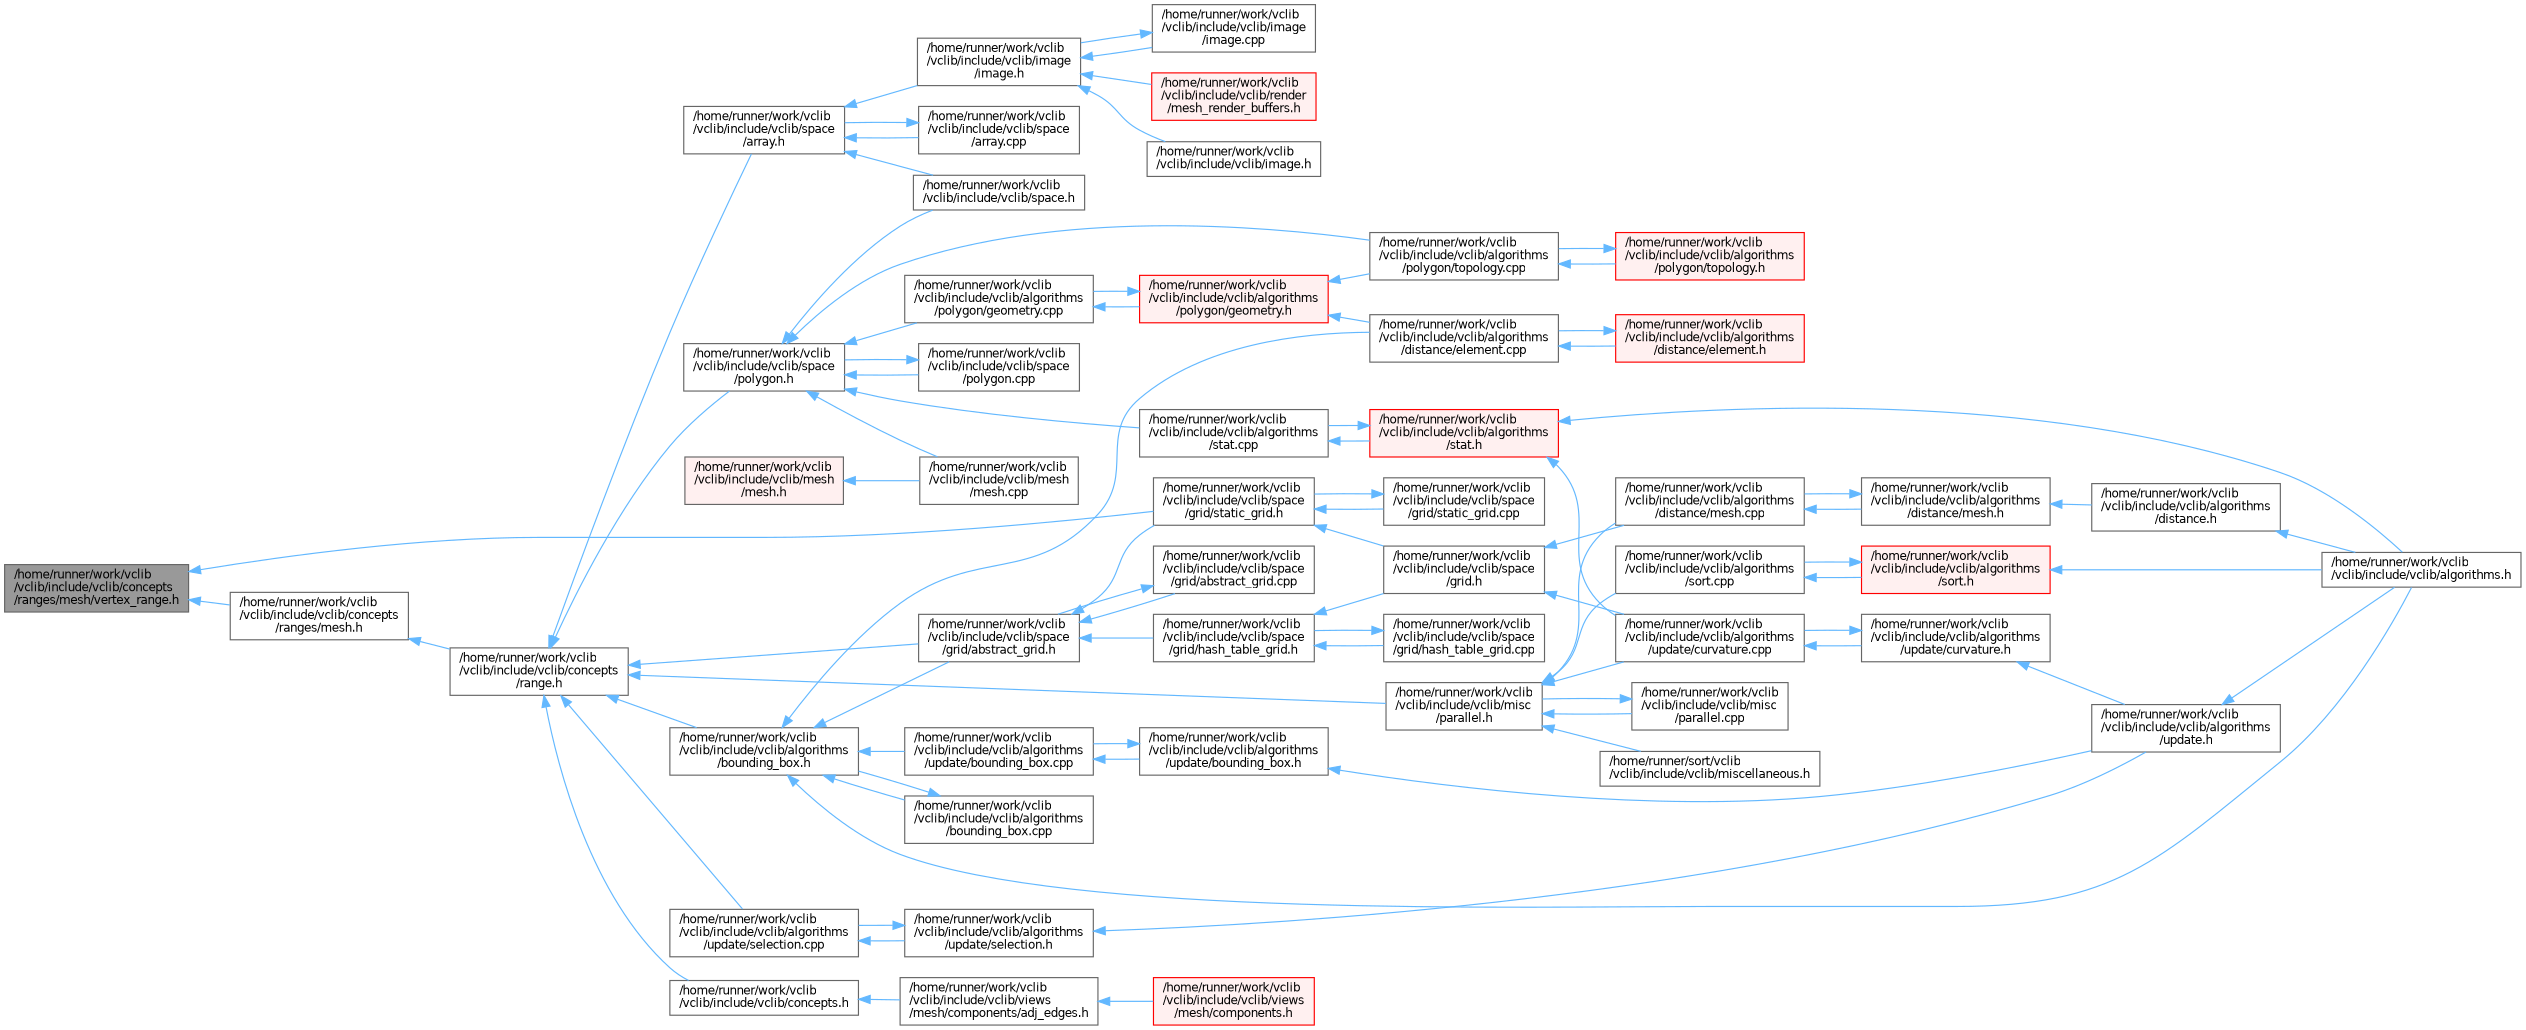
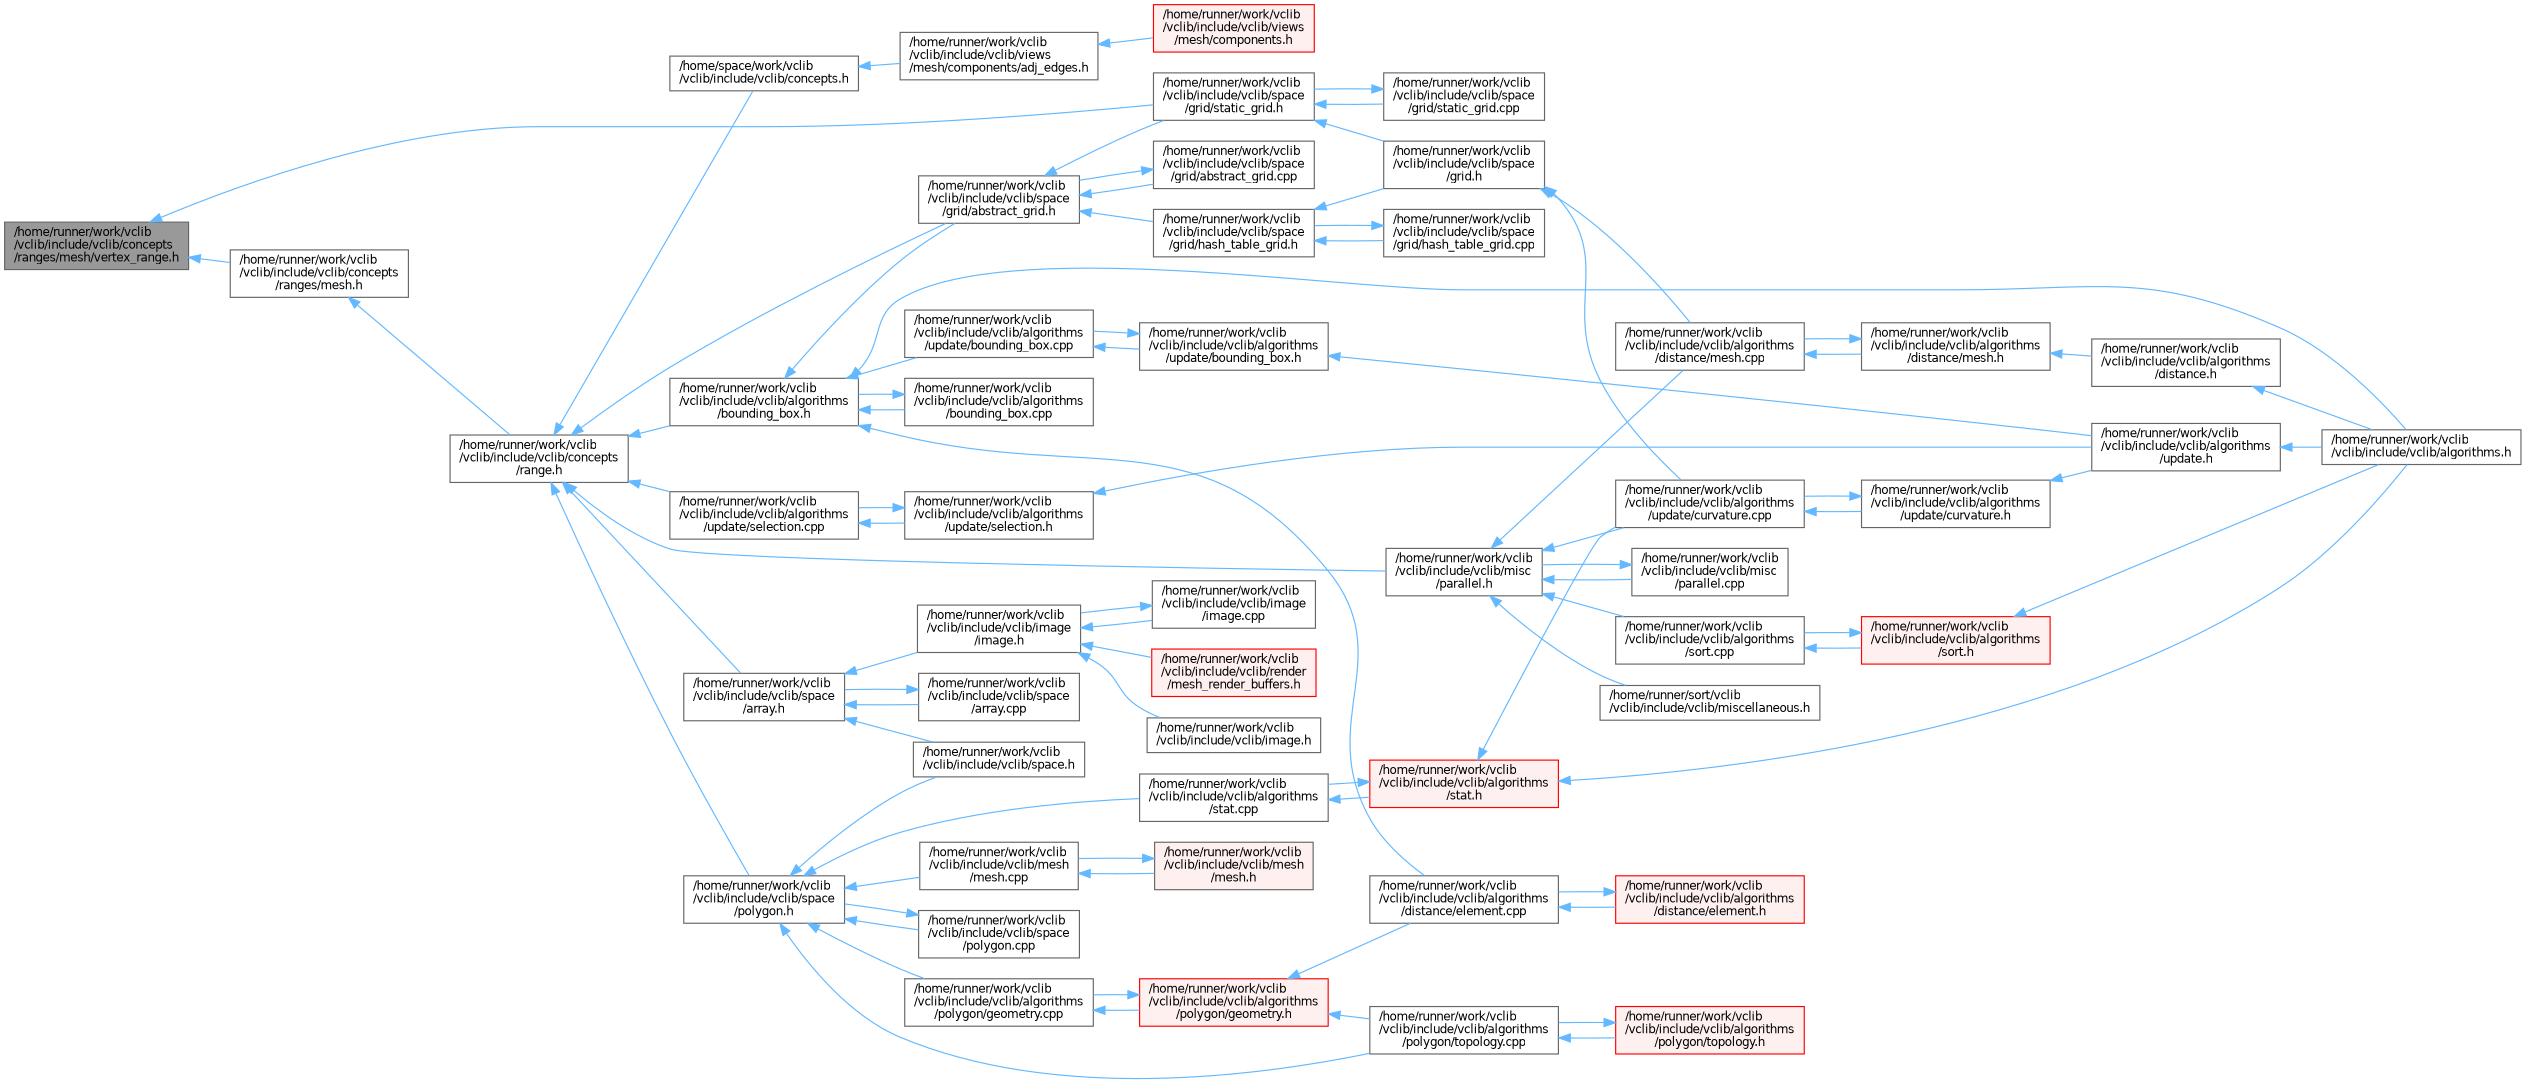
none -> (1122, 874)
(764, 998) -> (764, 73)
